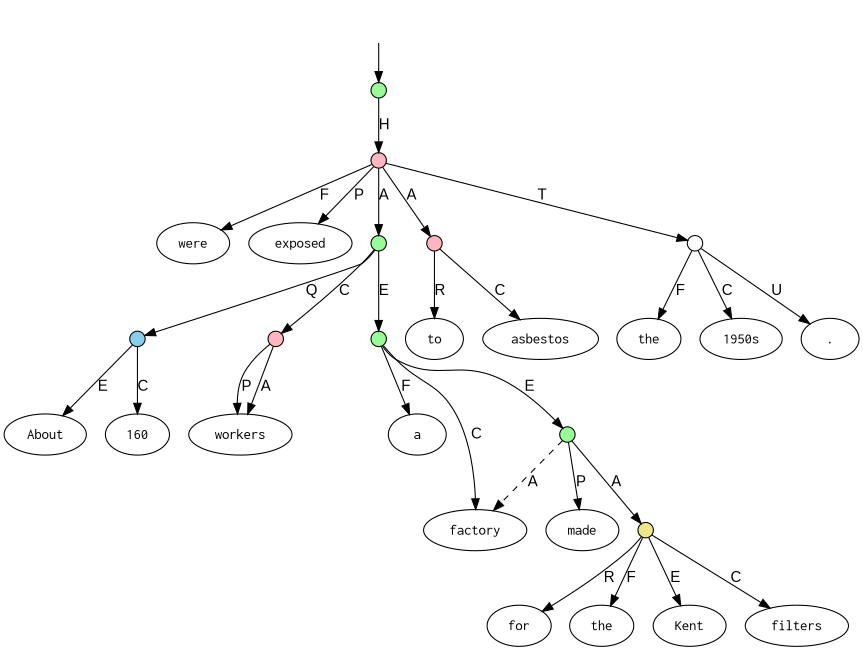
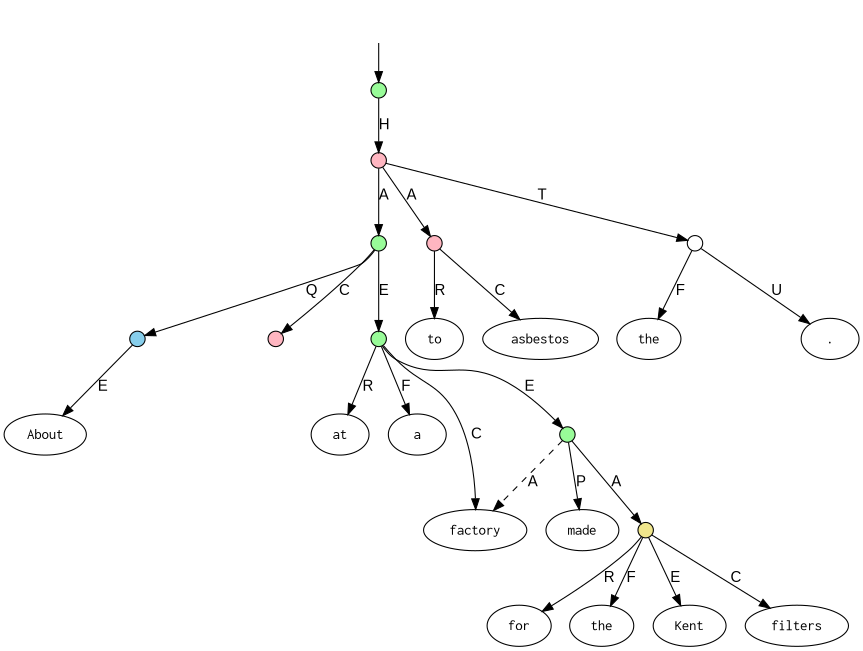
(193, 243) -> none
(300, 243) -> none
(741, 339) -> none
(137, 435) -> none
(240, 435) -> none
none -> (340, 435)
